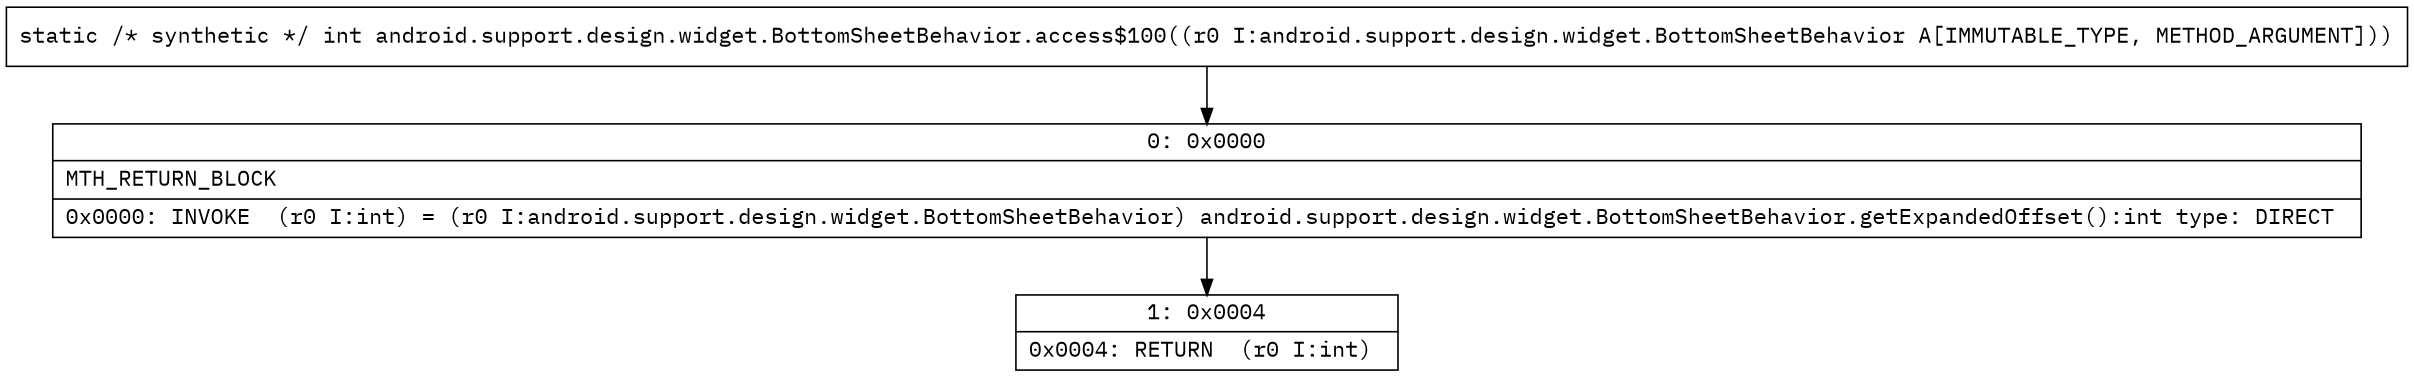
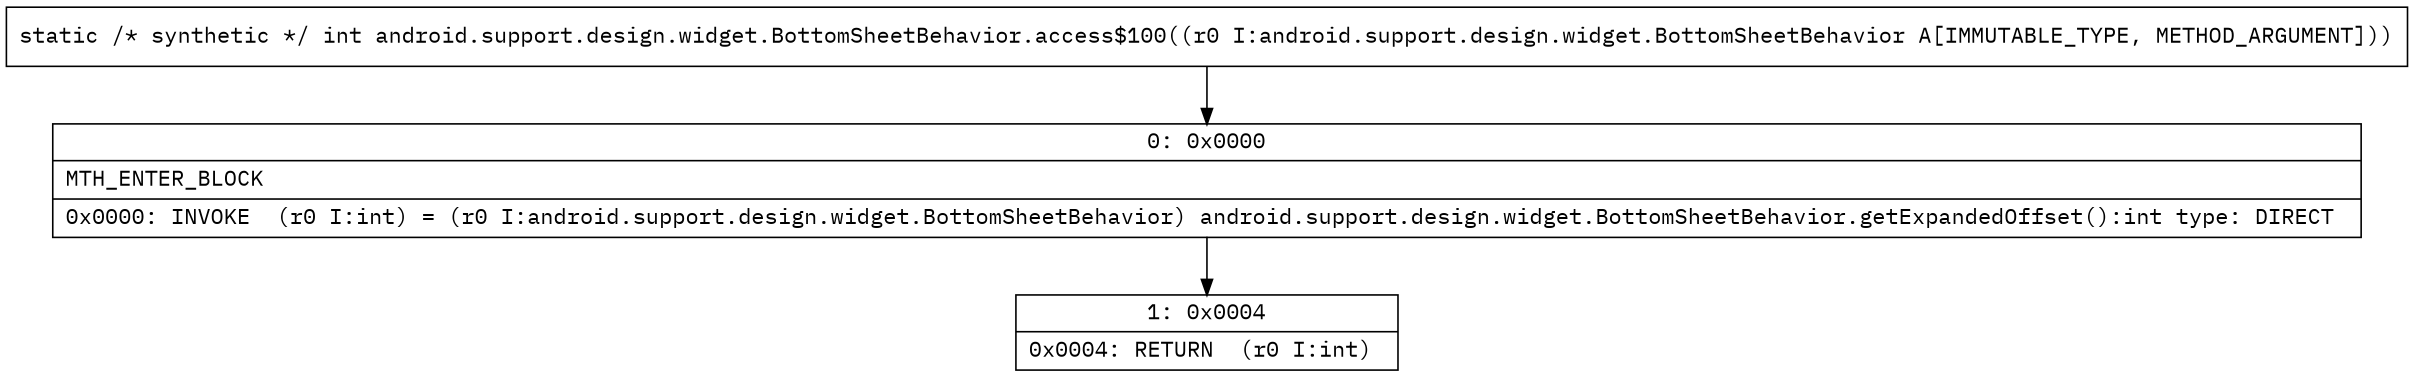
(172, 179) -> (165, 179)
